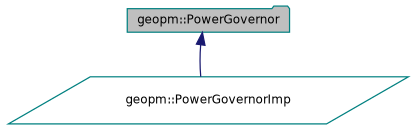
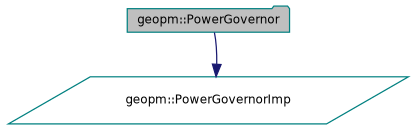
(200, 61) -> (216, 48)
